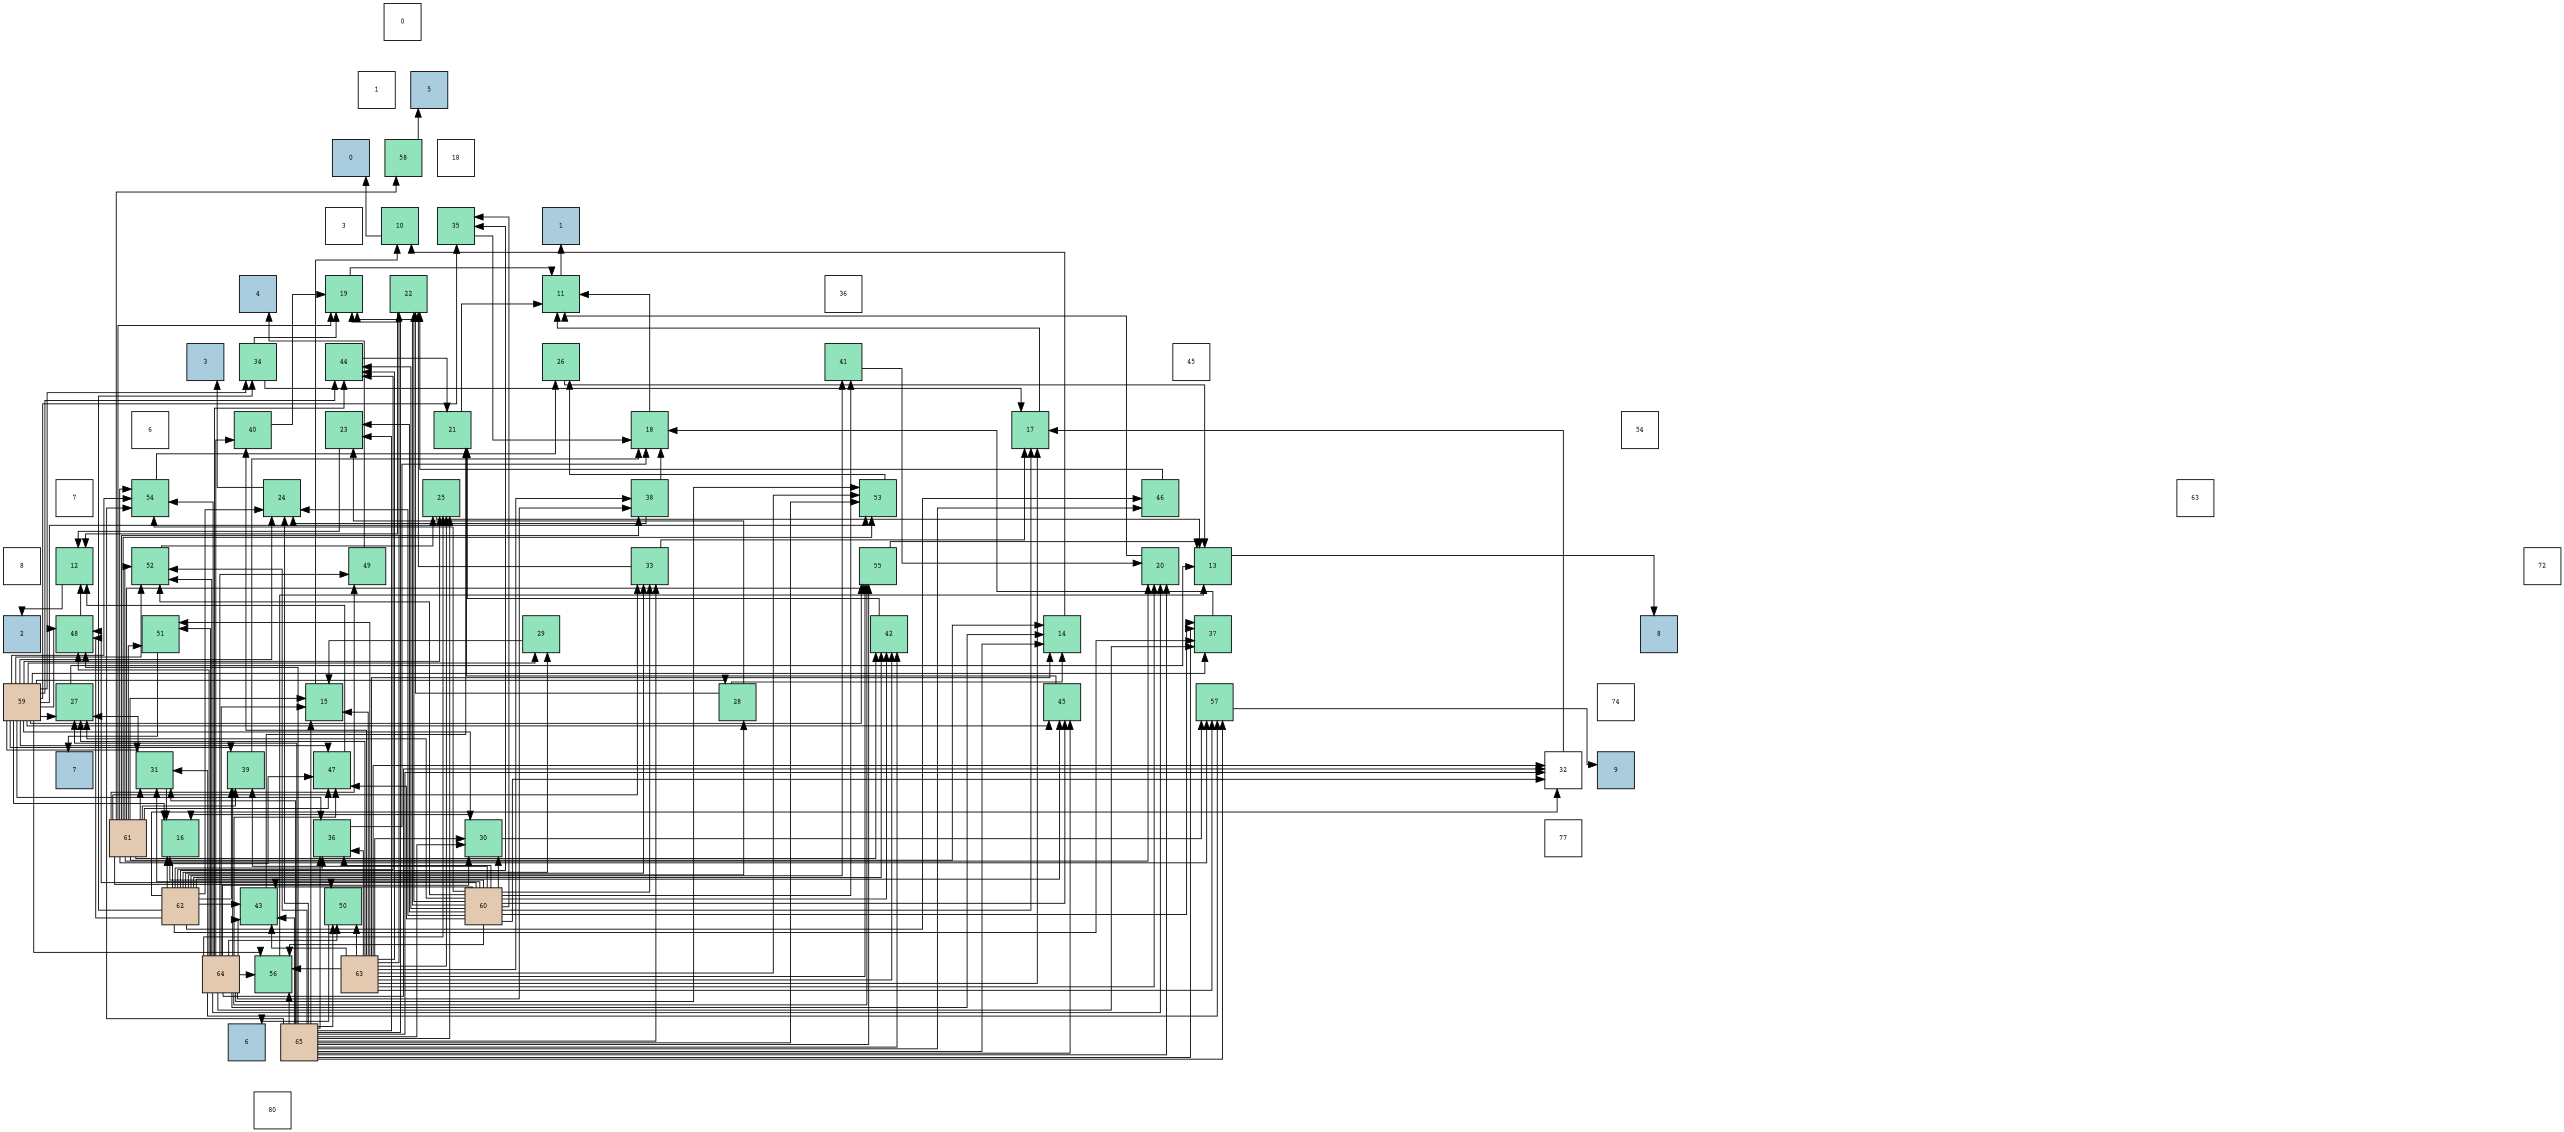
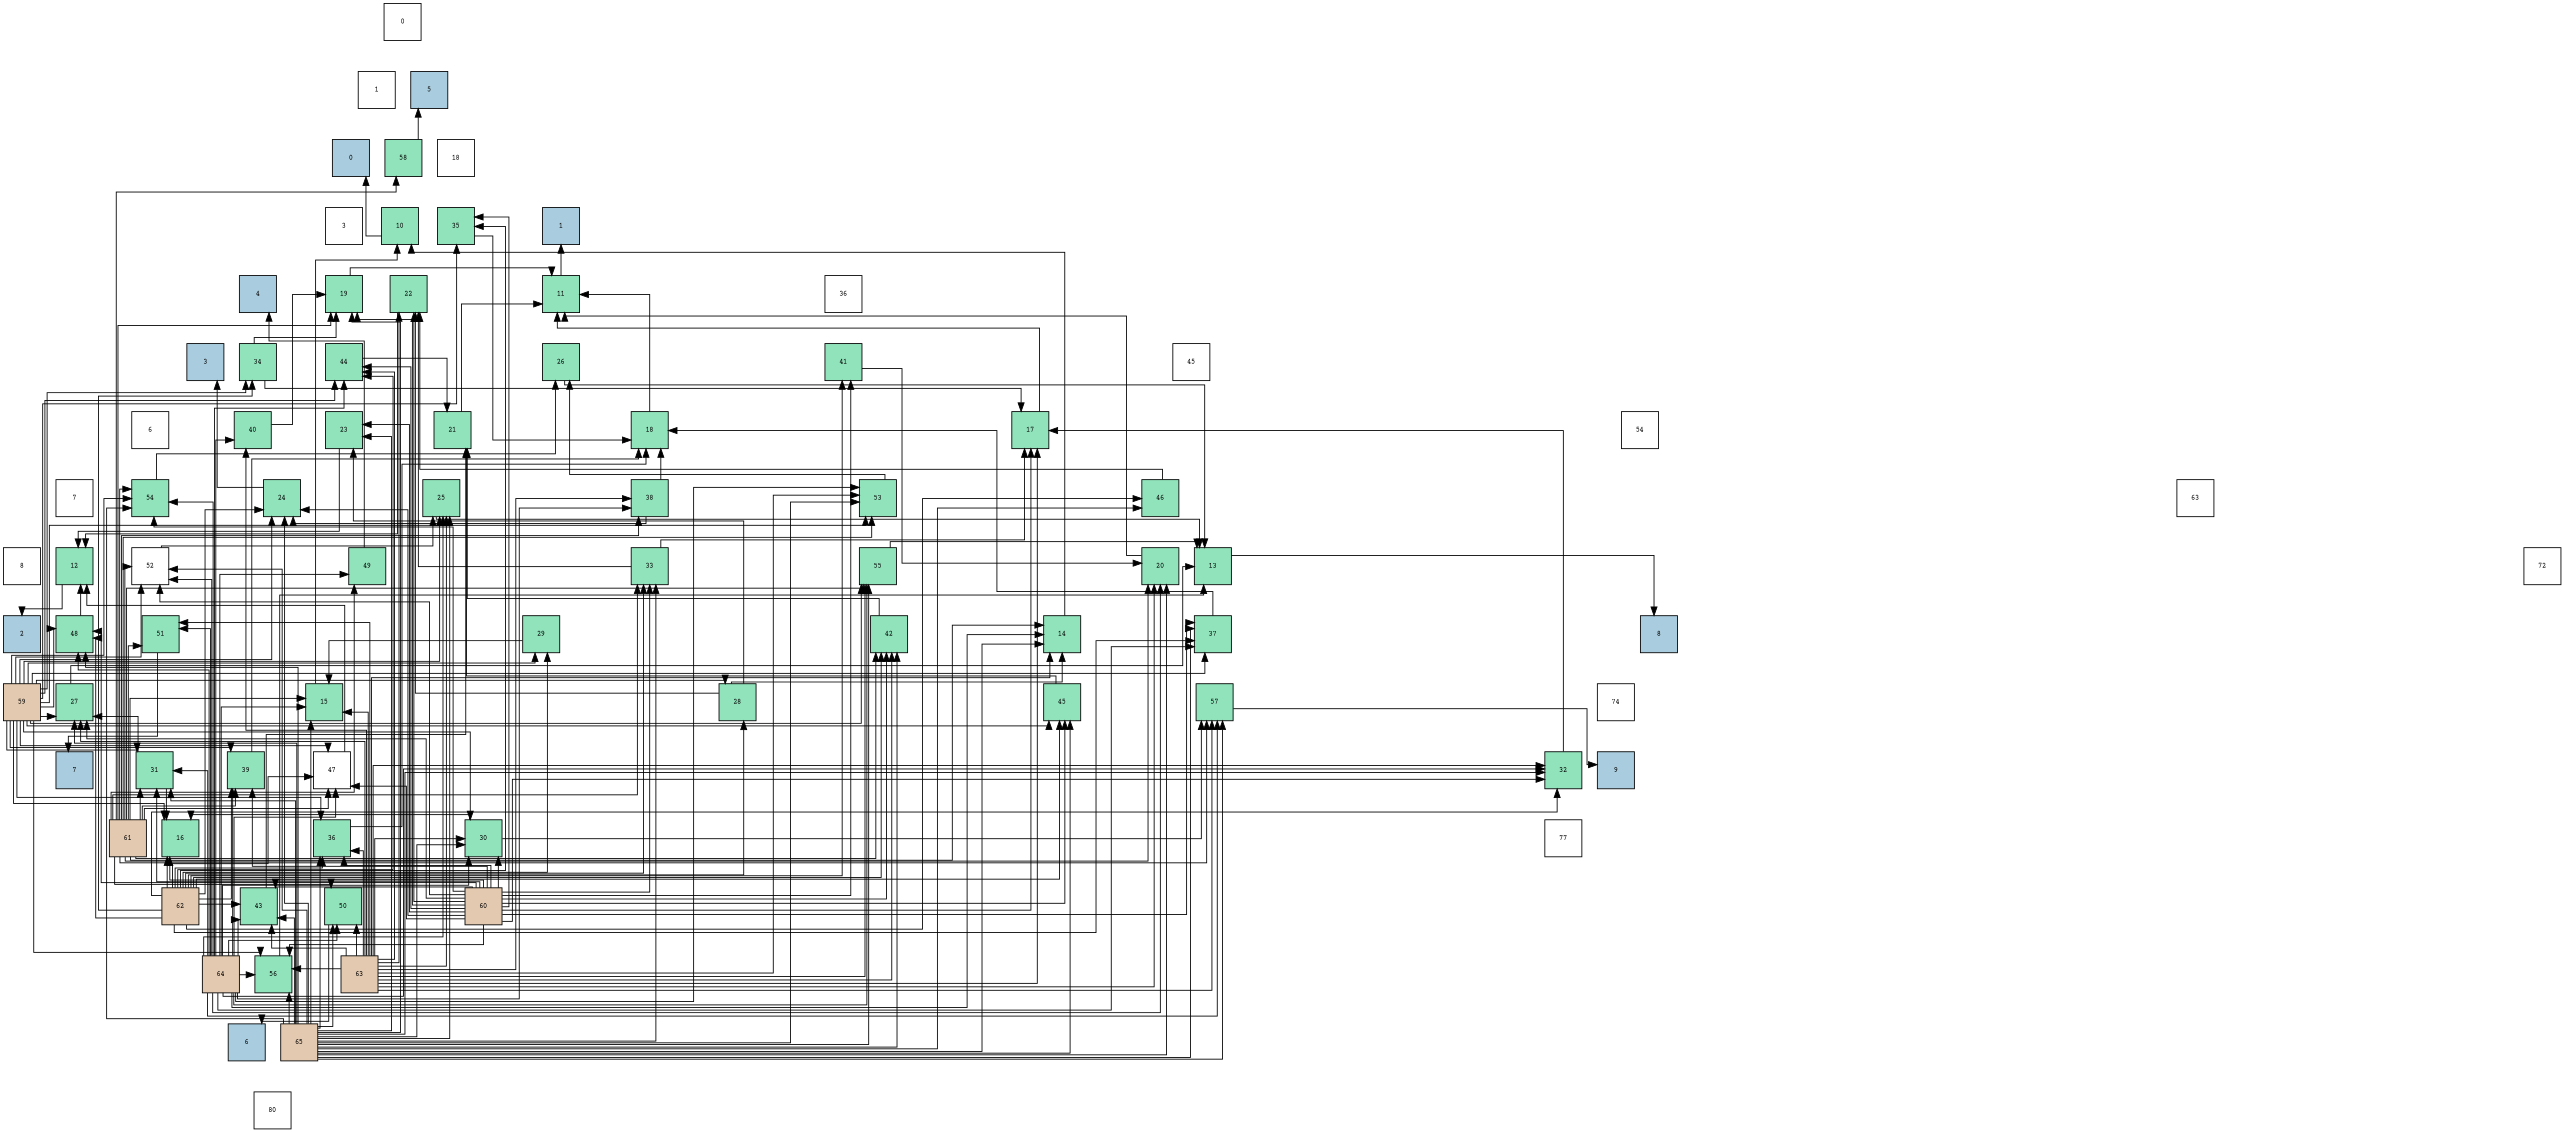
(150, 566) -> (150, 566)
(332, 770) -> (332, 770)
(1563, 770) -> (1563, 770)
